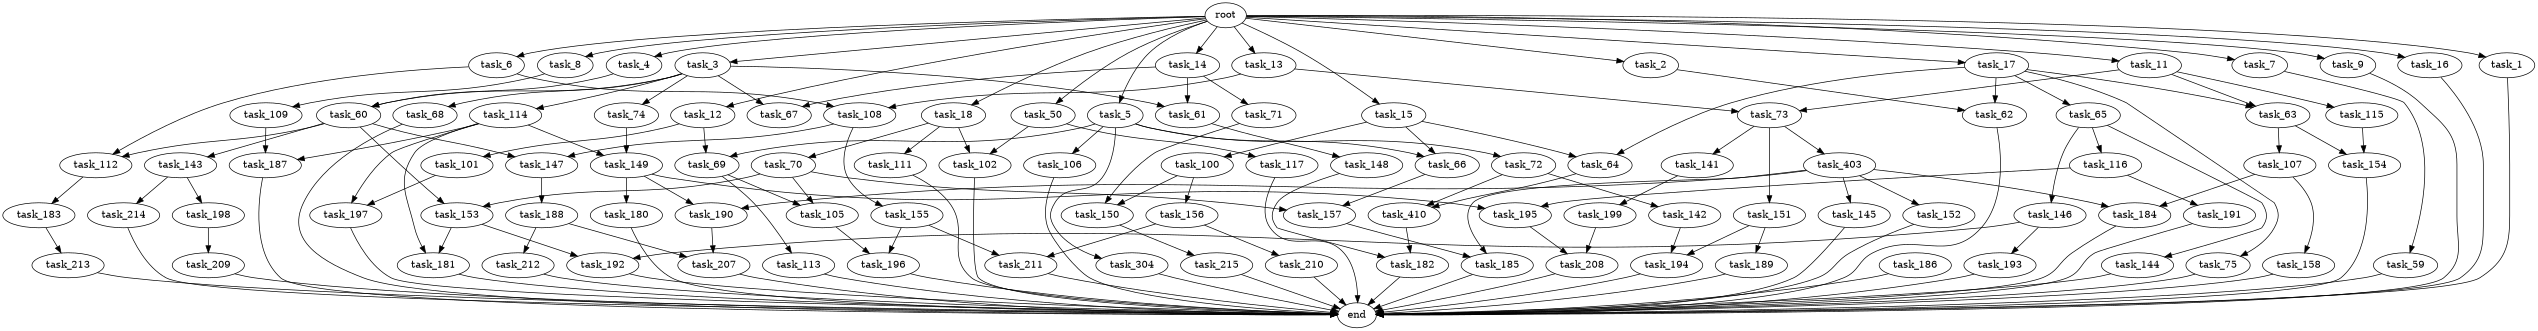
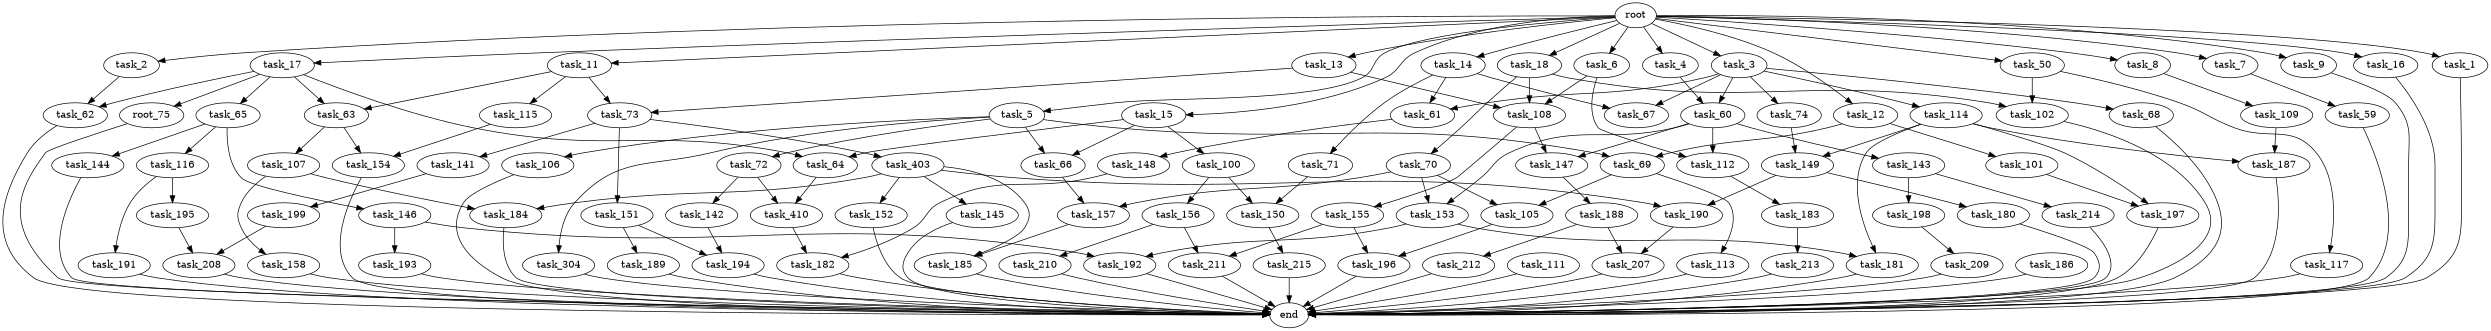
(926, 137) -> (1529, 84)
(1023, 198) -> none
(2218, 265) -> (152, 115)
